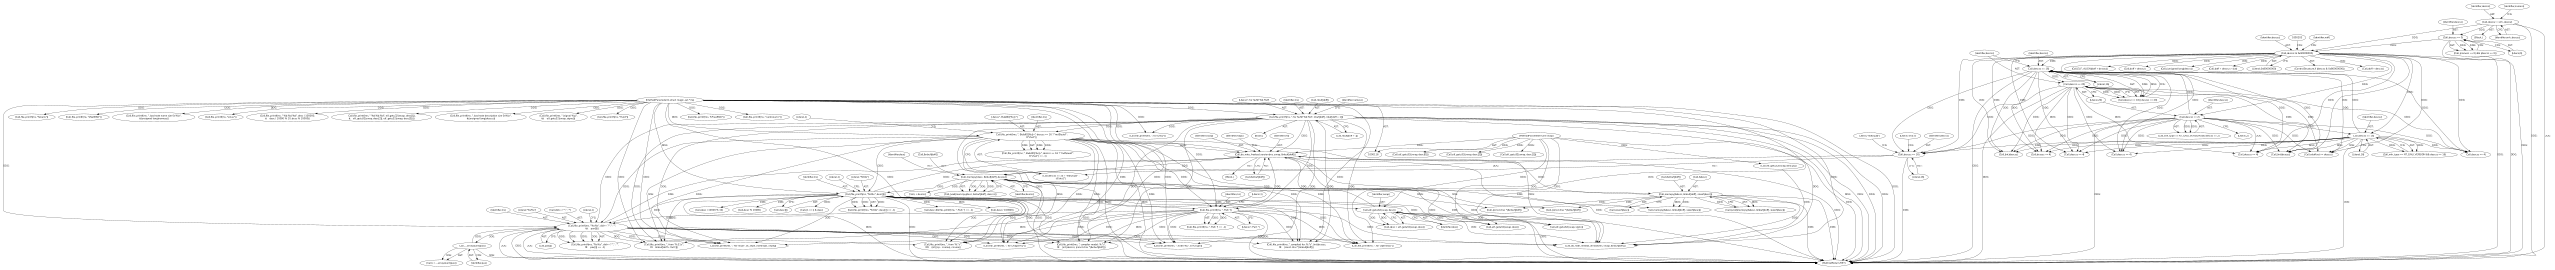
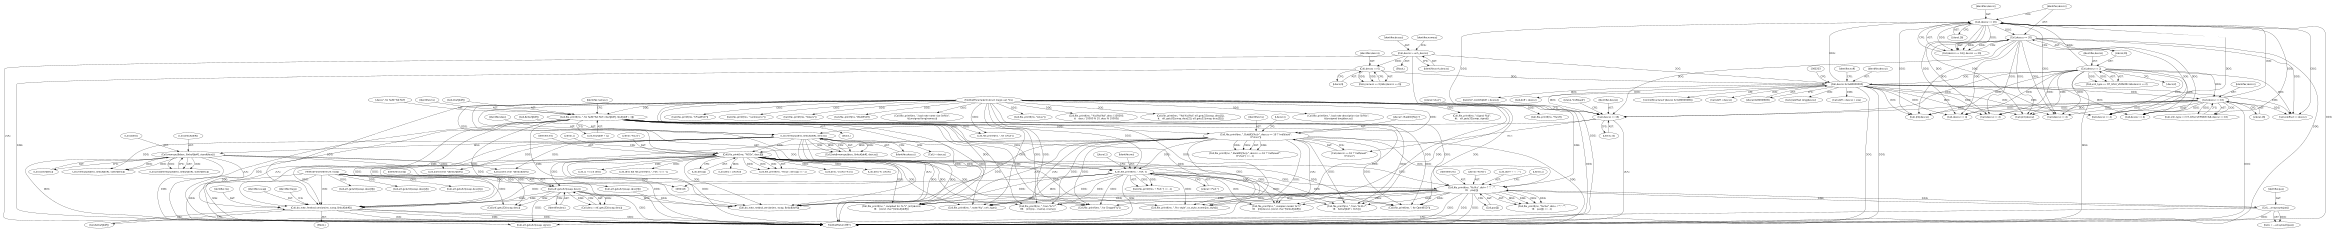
(2177, 69) -> (1801, 100)
(2337, 87) -> (1969, 74)
(1124, 168) -> (491, 151)
(475, 254) -> (1408, 216)
